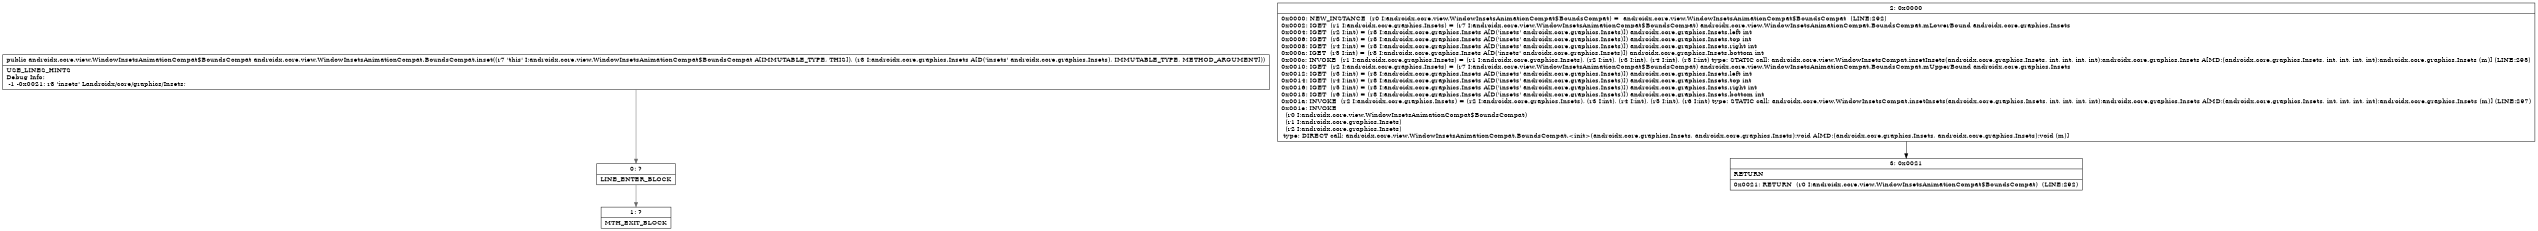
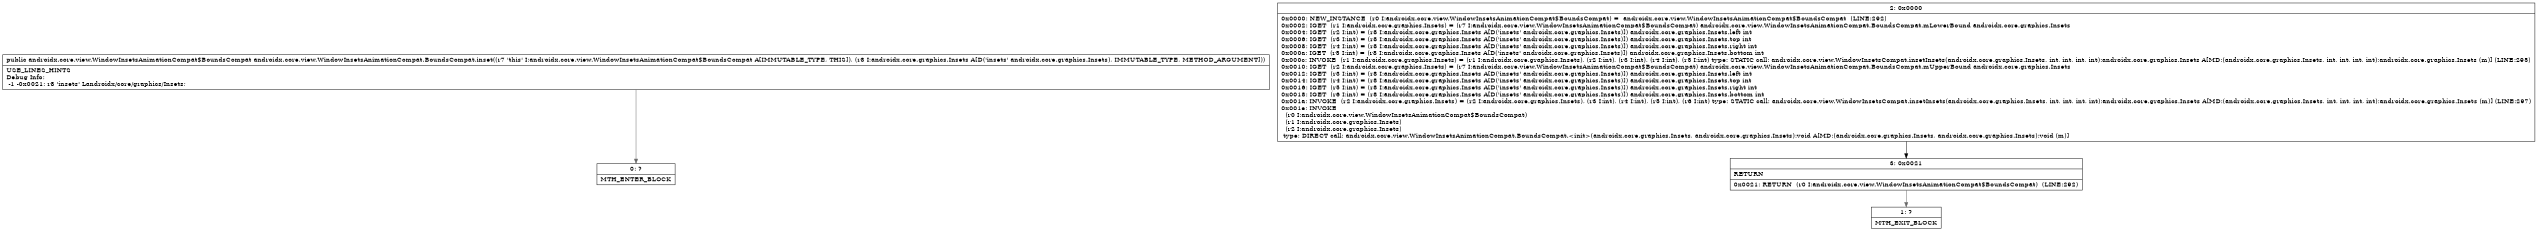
(636, 179) -> (636, 179)
(636, 194) -> (1906, 196)
